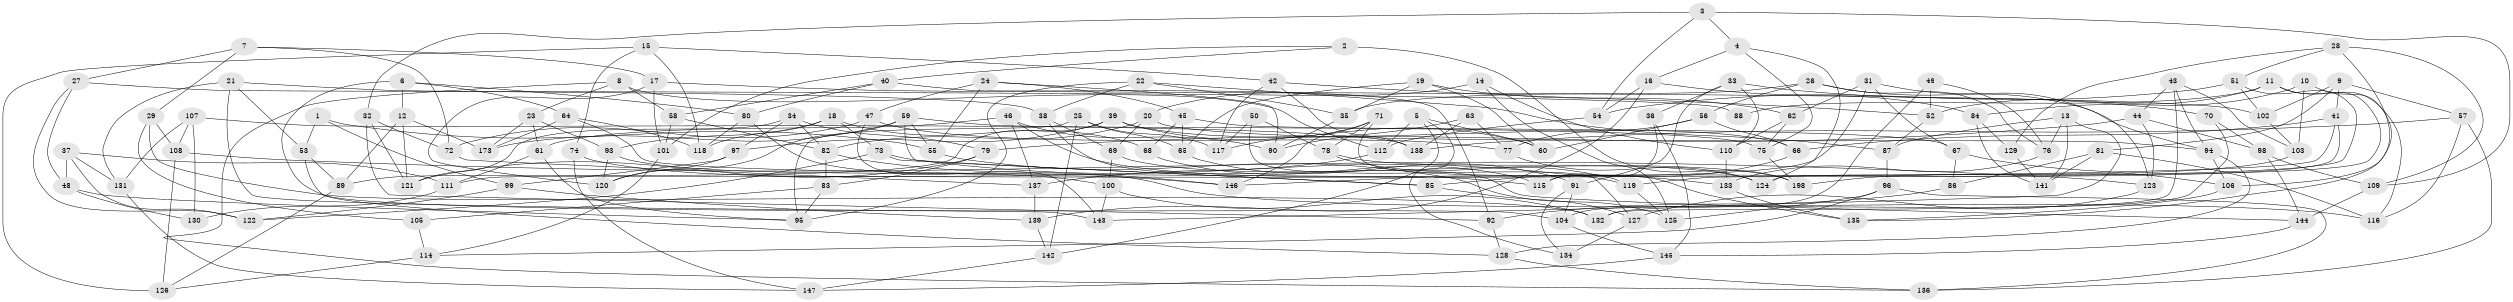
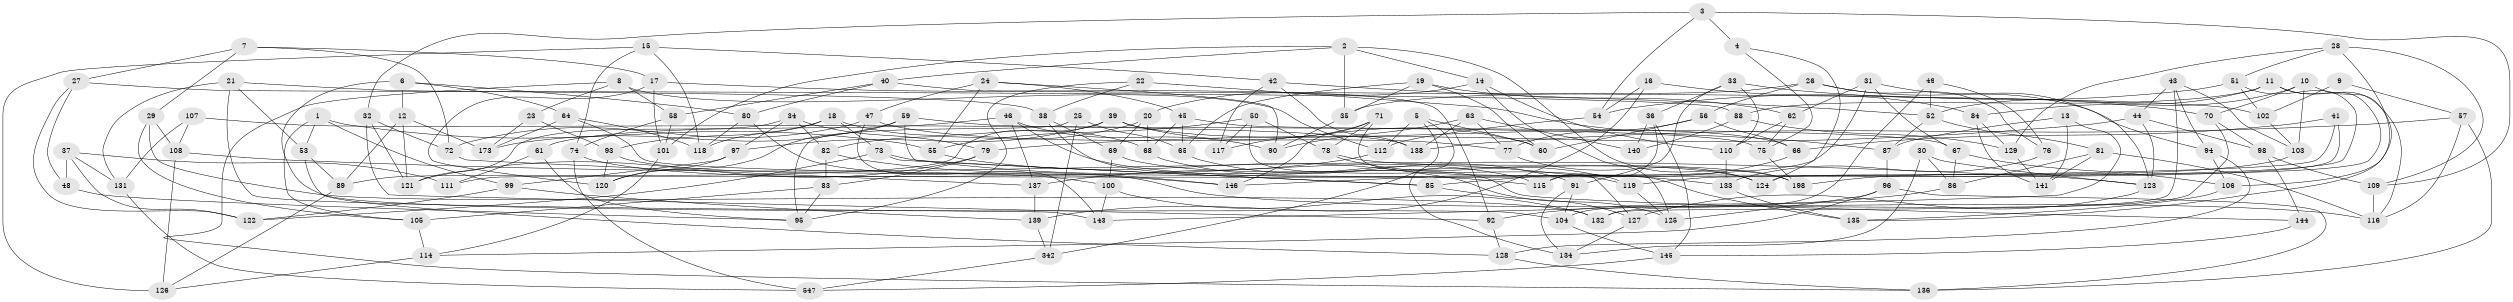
none -> (1412, 64)
(1693, 64) -> none
(1252, 98) -> (1345, 81)
(2338, 99) -> none
none -> (2258, 101)
(535, 134) -> none
(750, 134) -> (623, 132)
(919, 134) -> (1093, 132)
(1148, 134) -> none
none -> (1875, 134)
(2056, 134) -> none
(2229, 137) -> (2044, 139)
(1676, 141) -> (1148, 134)
none -> (1634, 151)
none -> (1922, 151)
none -> (291, 196)
(2338, 204) -> (2374, 204)
(194, 221) -> none
(1048, 256) -> (1048, 256)
(809, 291) -> (809, 291)
